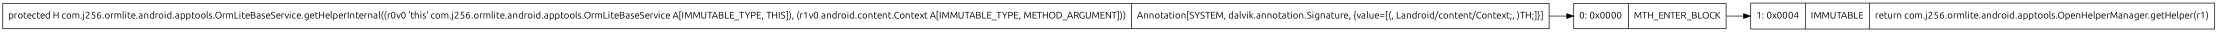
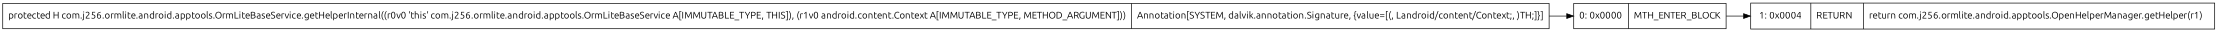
(1837, 16) -> (1834, 16)
